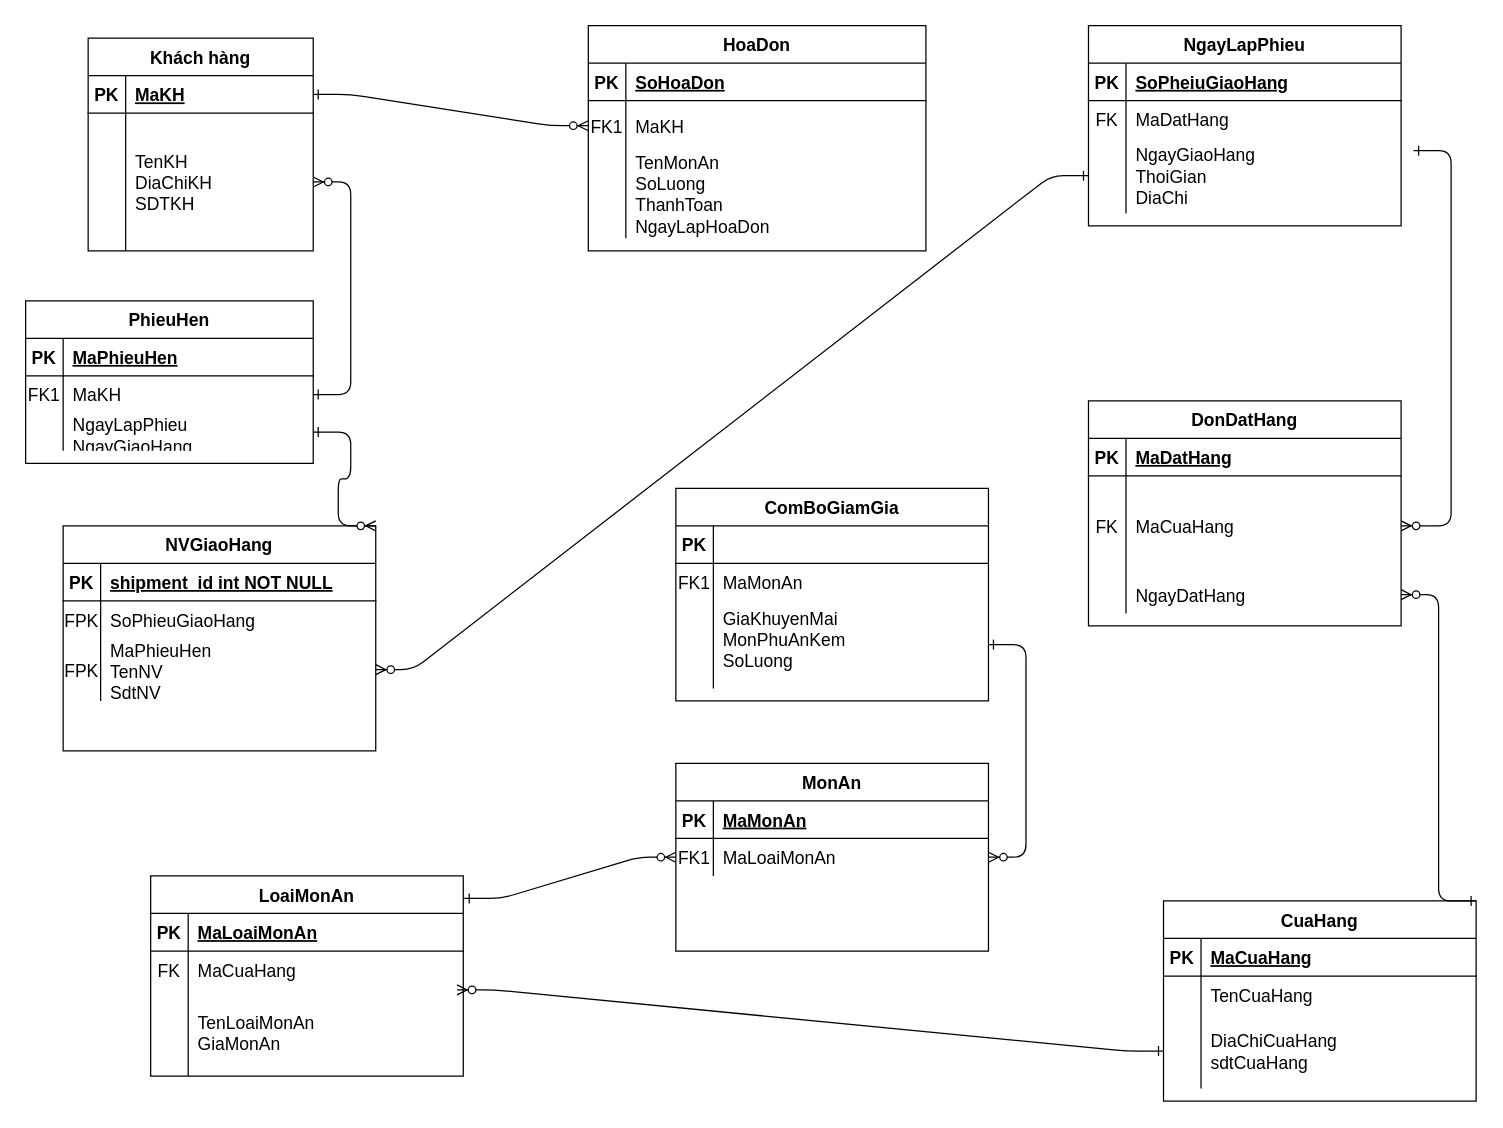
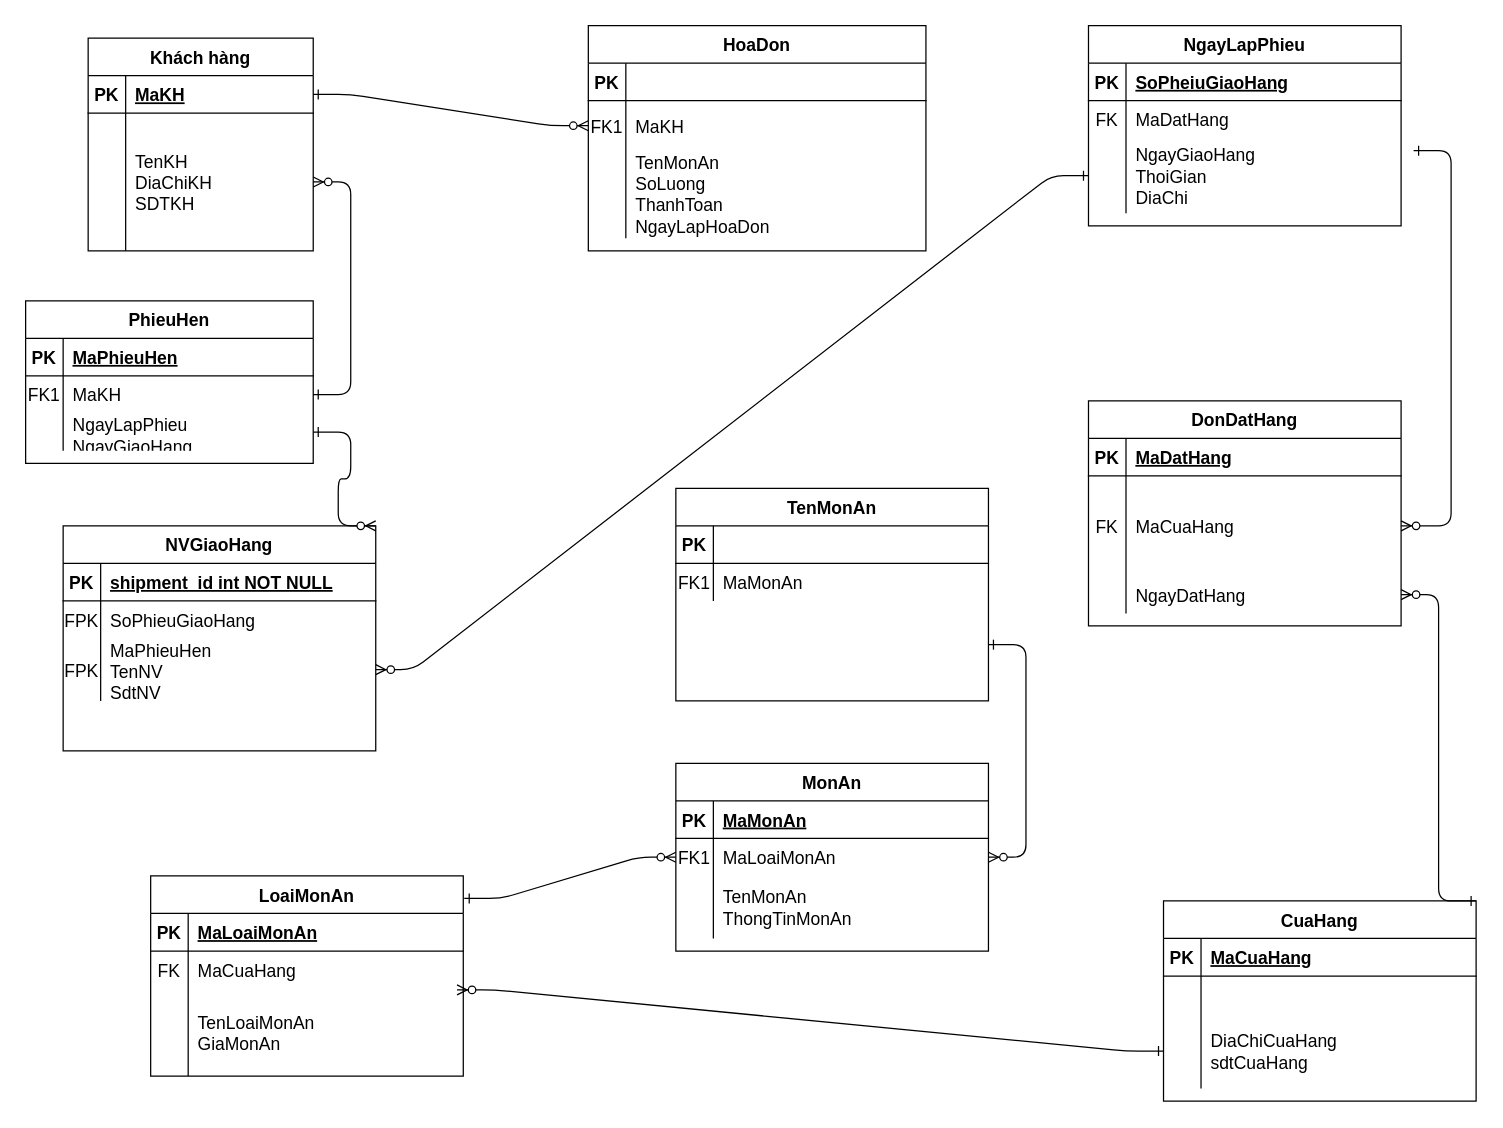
(776, 82) -> none
(831, 508) -> (831, 508)
(851, 644) -> none
none -> (851, 907)
(1338, 994) -> none
